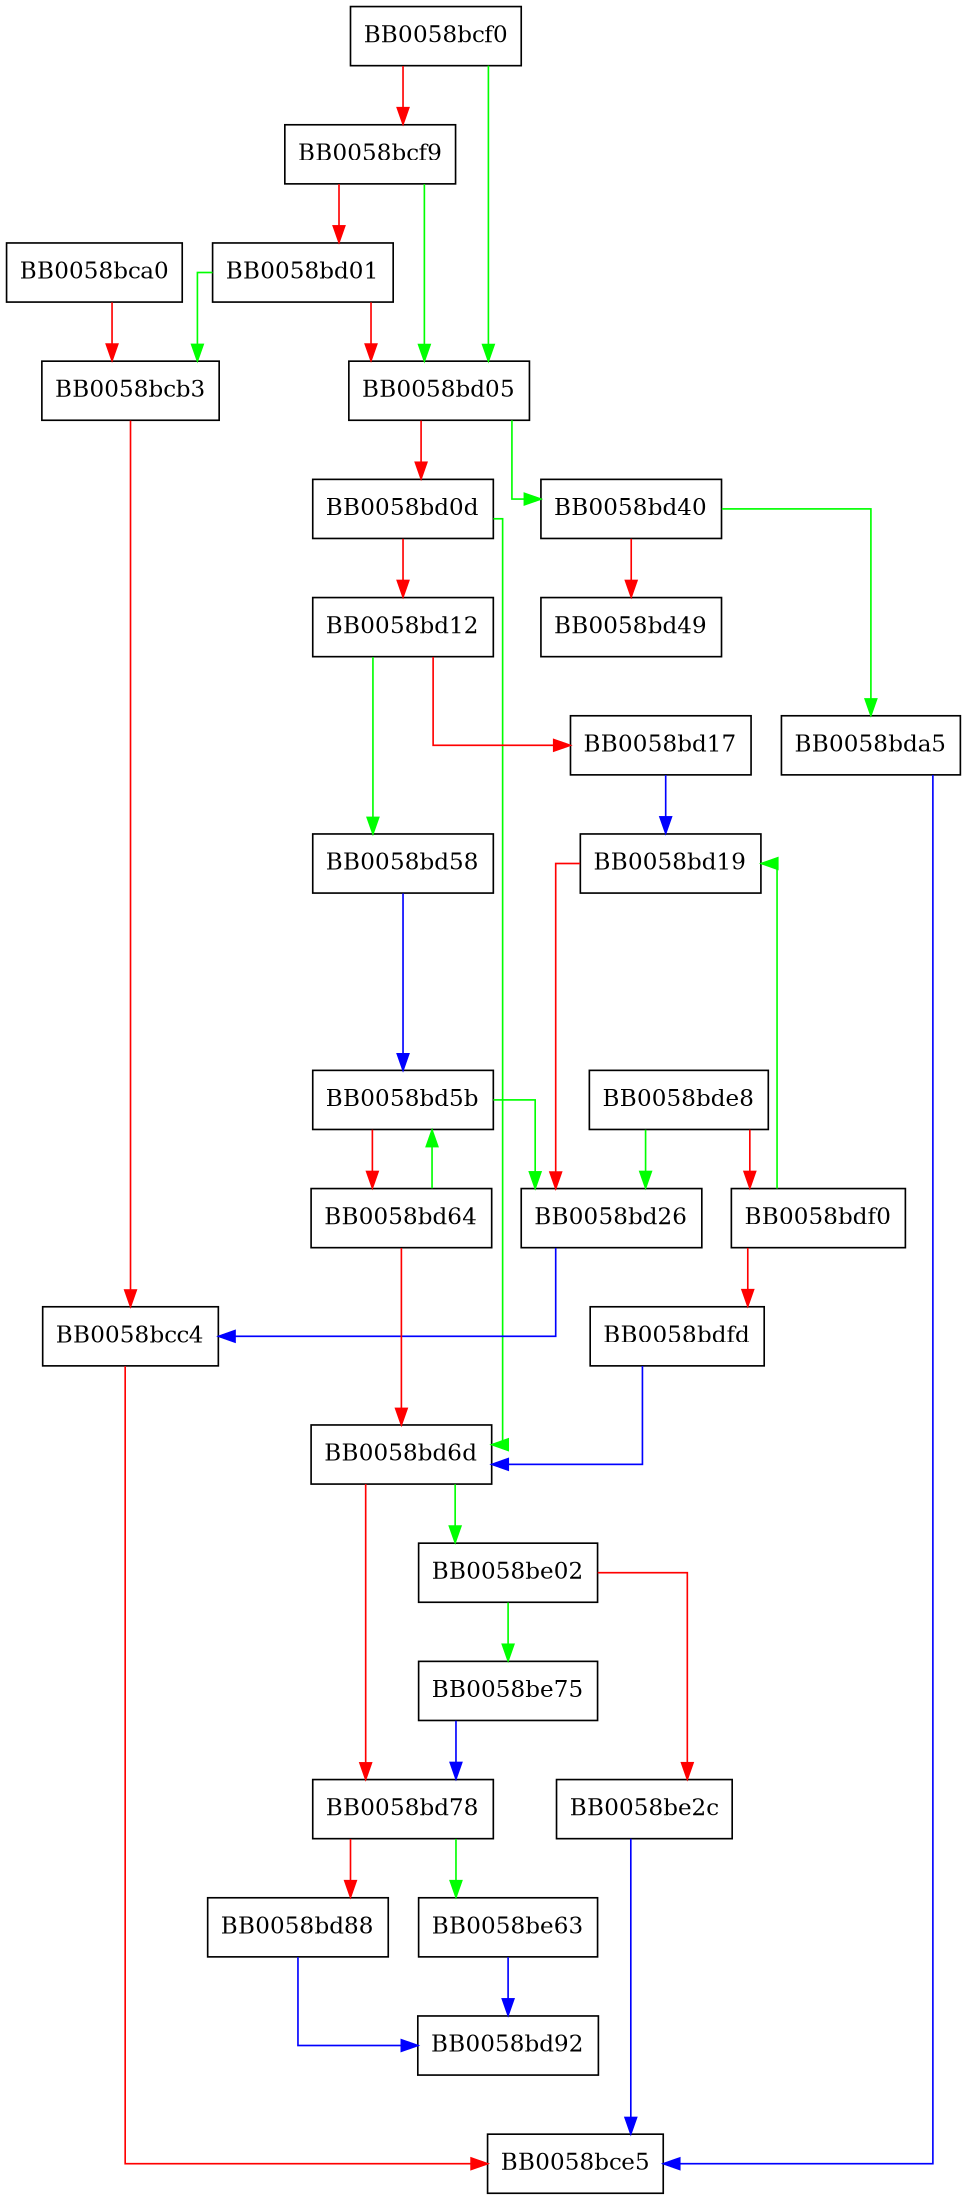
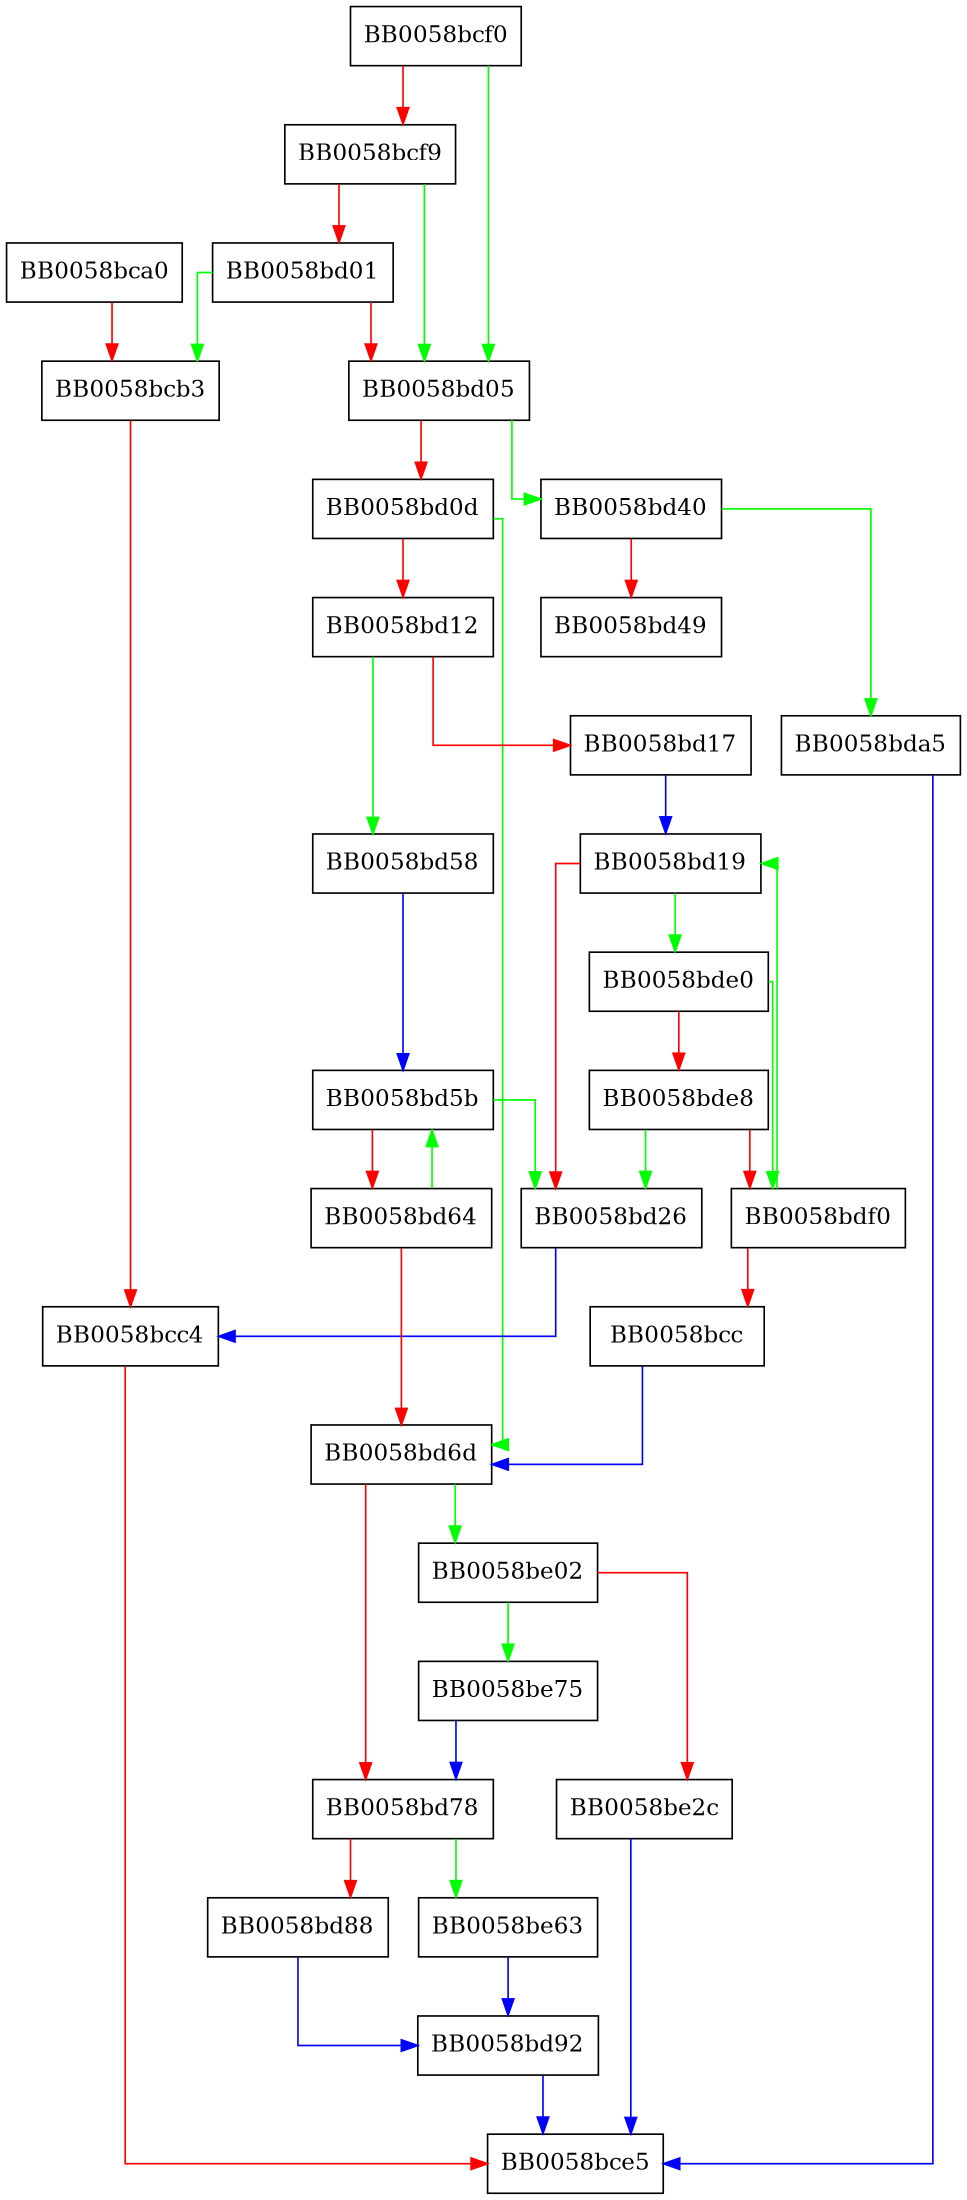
none -> (679, 982)
(677, 1336) -> (677, 1336)
none -> (543, 2096)
